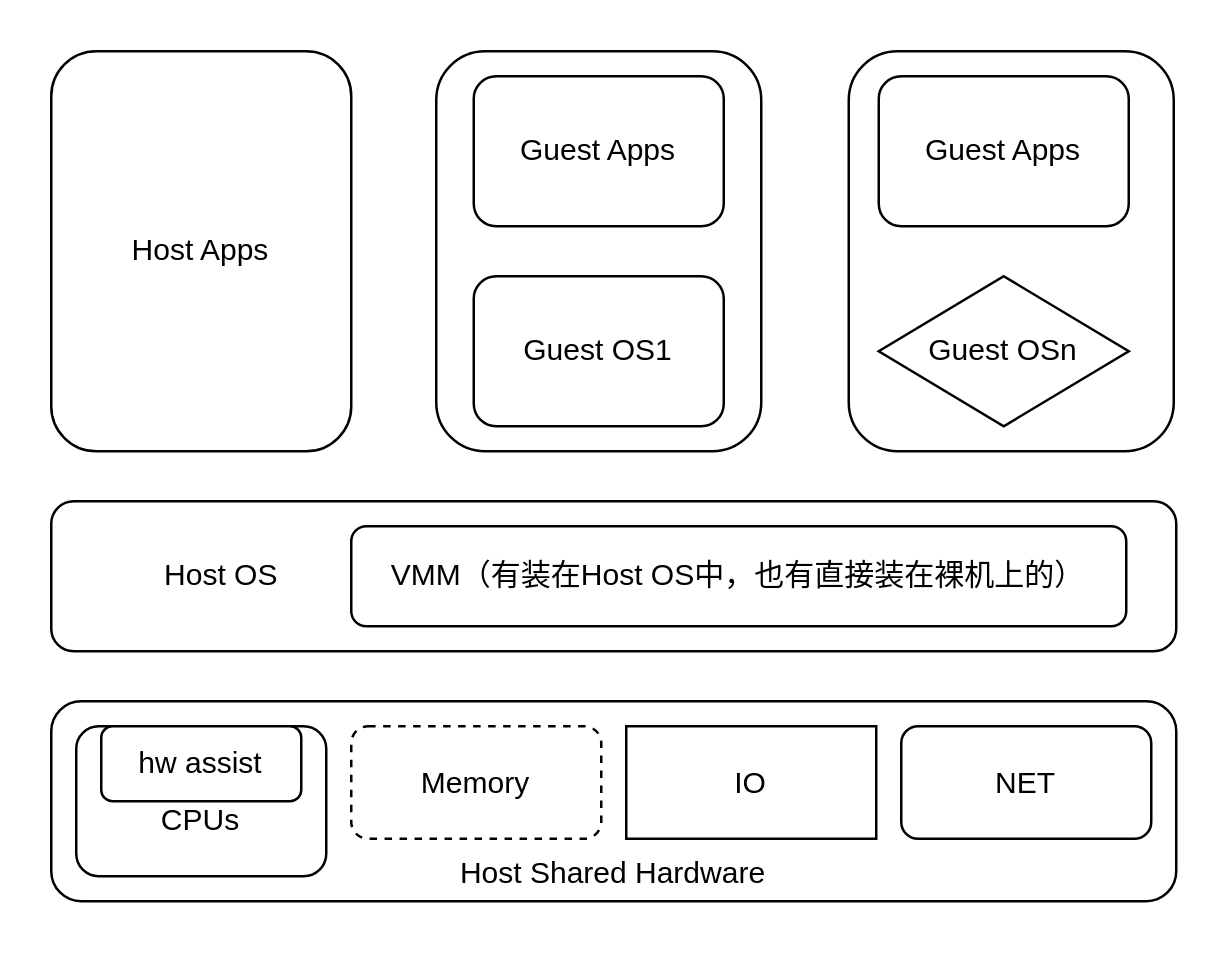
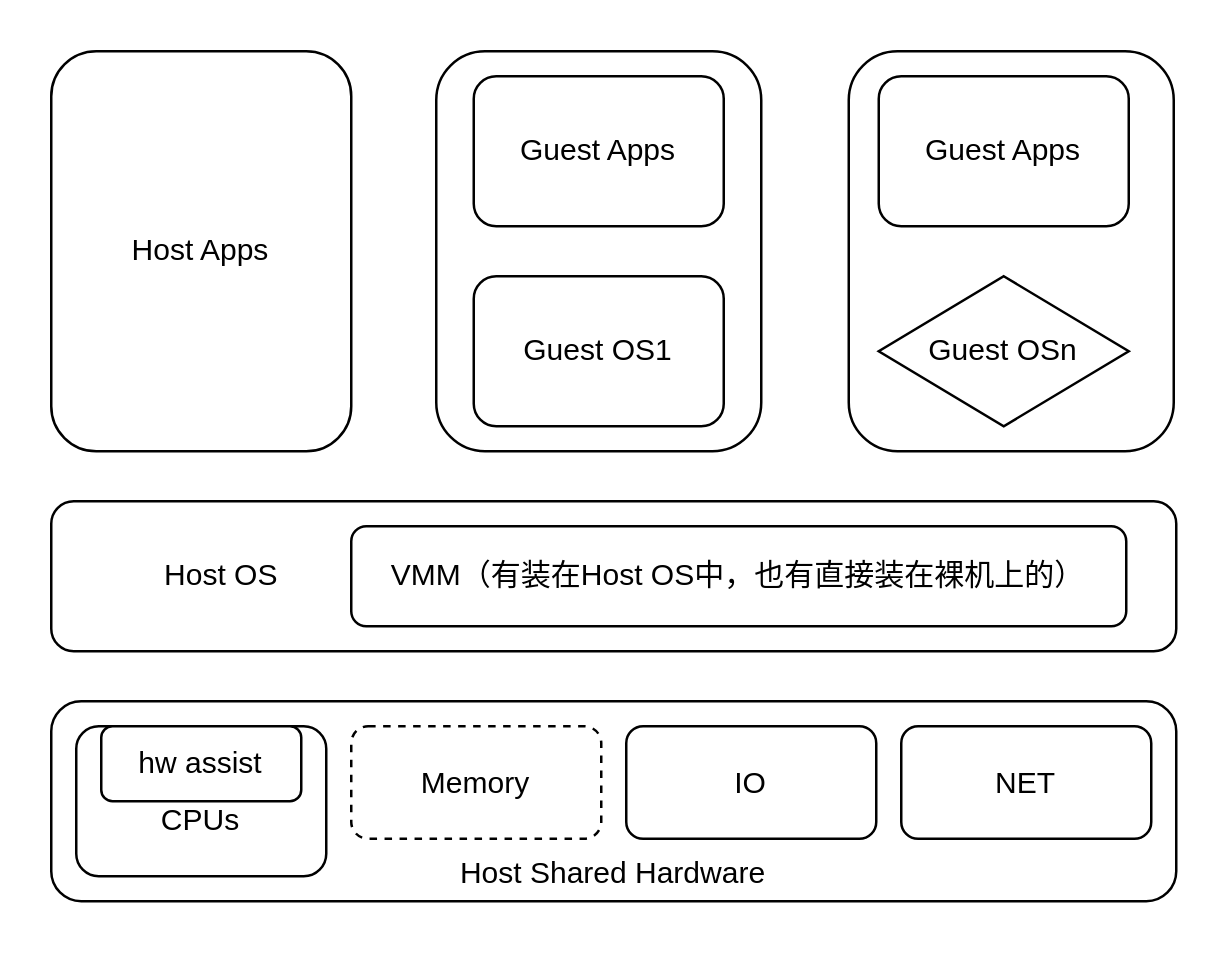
(751, 783) -> (751, 783)
